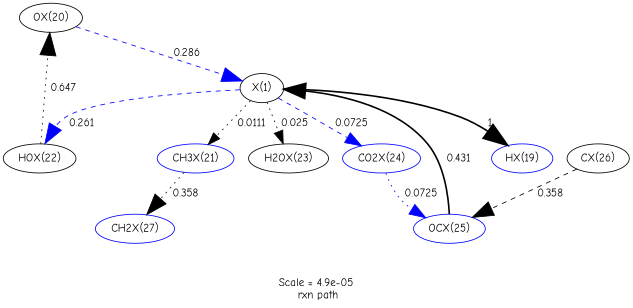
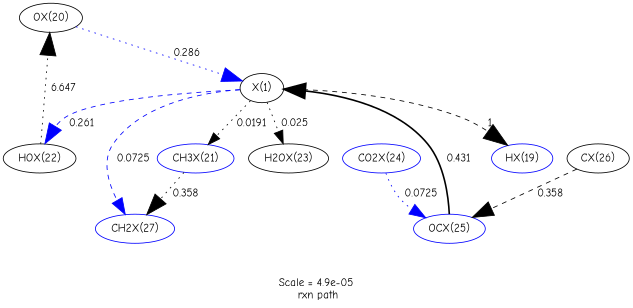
(149, 51) -> (149, 51)
(62, 88) -> (62, 88)
(389, 98) -> (389, 98)
(313, 118) -> (144, 116)
(250, 123) -> (250, 123)
